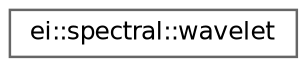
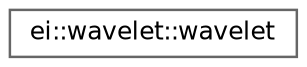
(153, 33) -> (153, 33)
